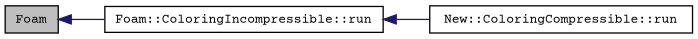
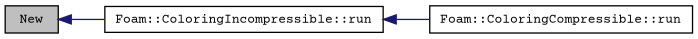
(32, 19) -> (32, 19)
(561, 19) -> (561, 19)
